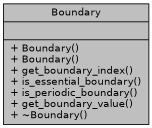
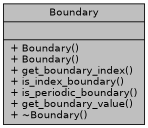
(76, 82) -> (67, 82)
